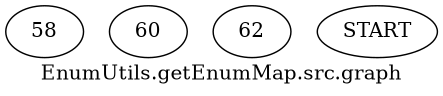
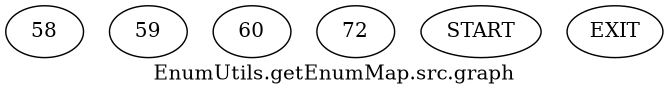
none -> (148, 32)
(252, 32) -> (356, 32)
none -> (615, 32)
